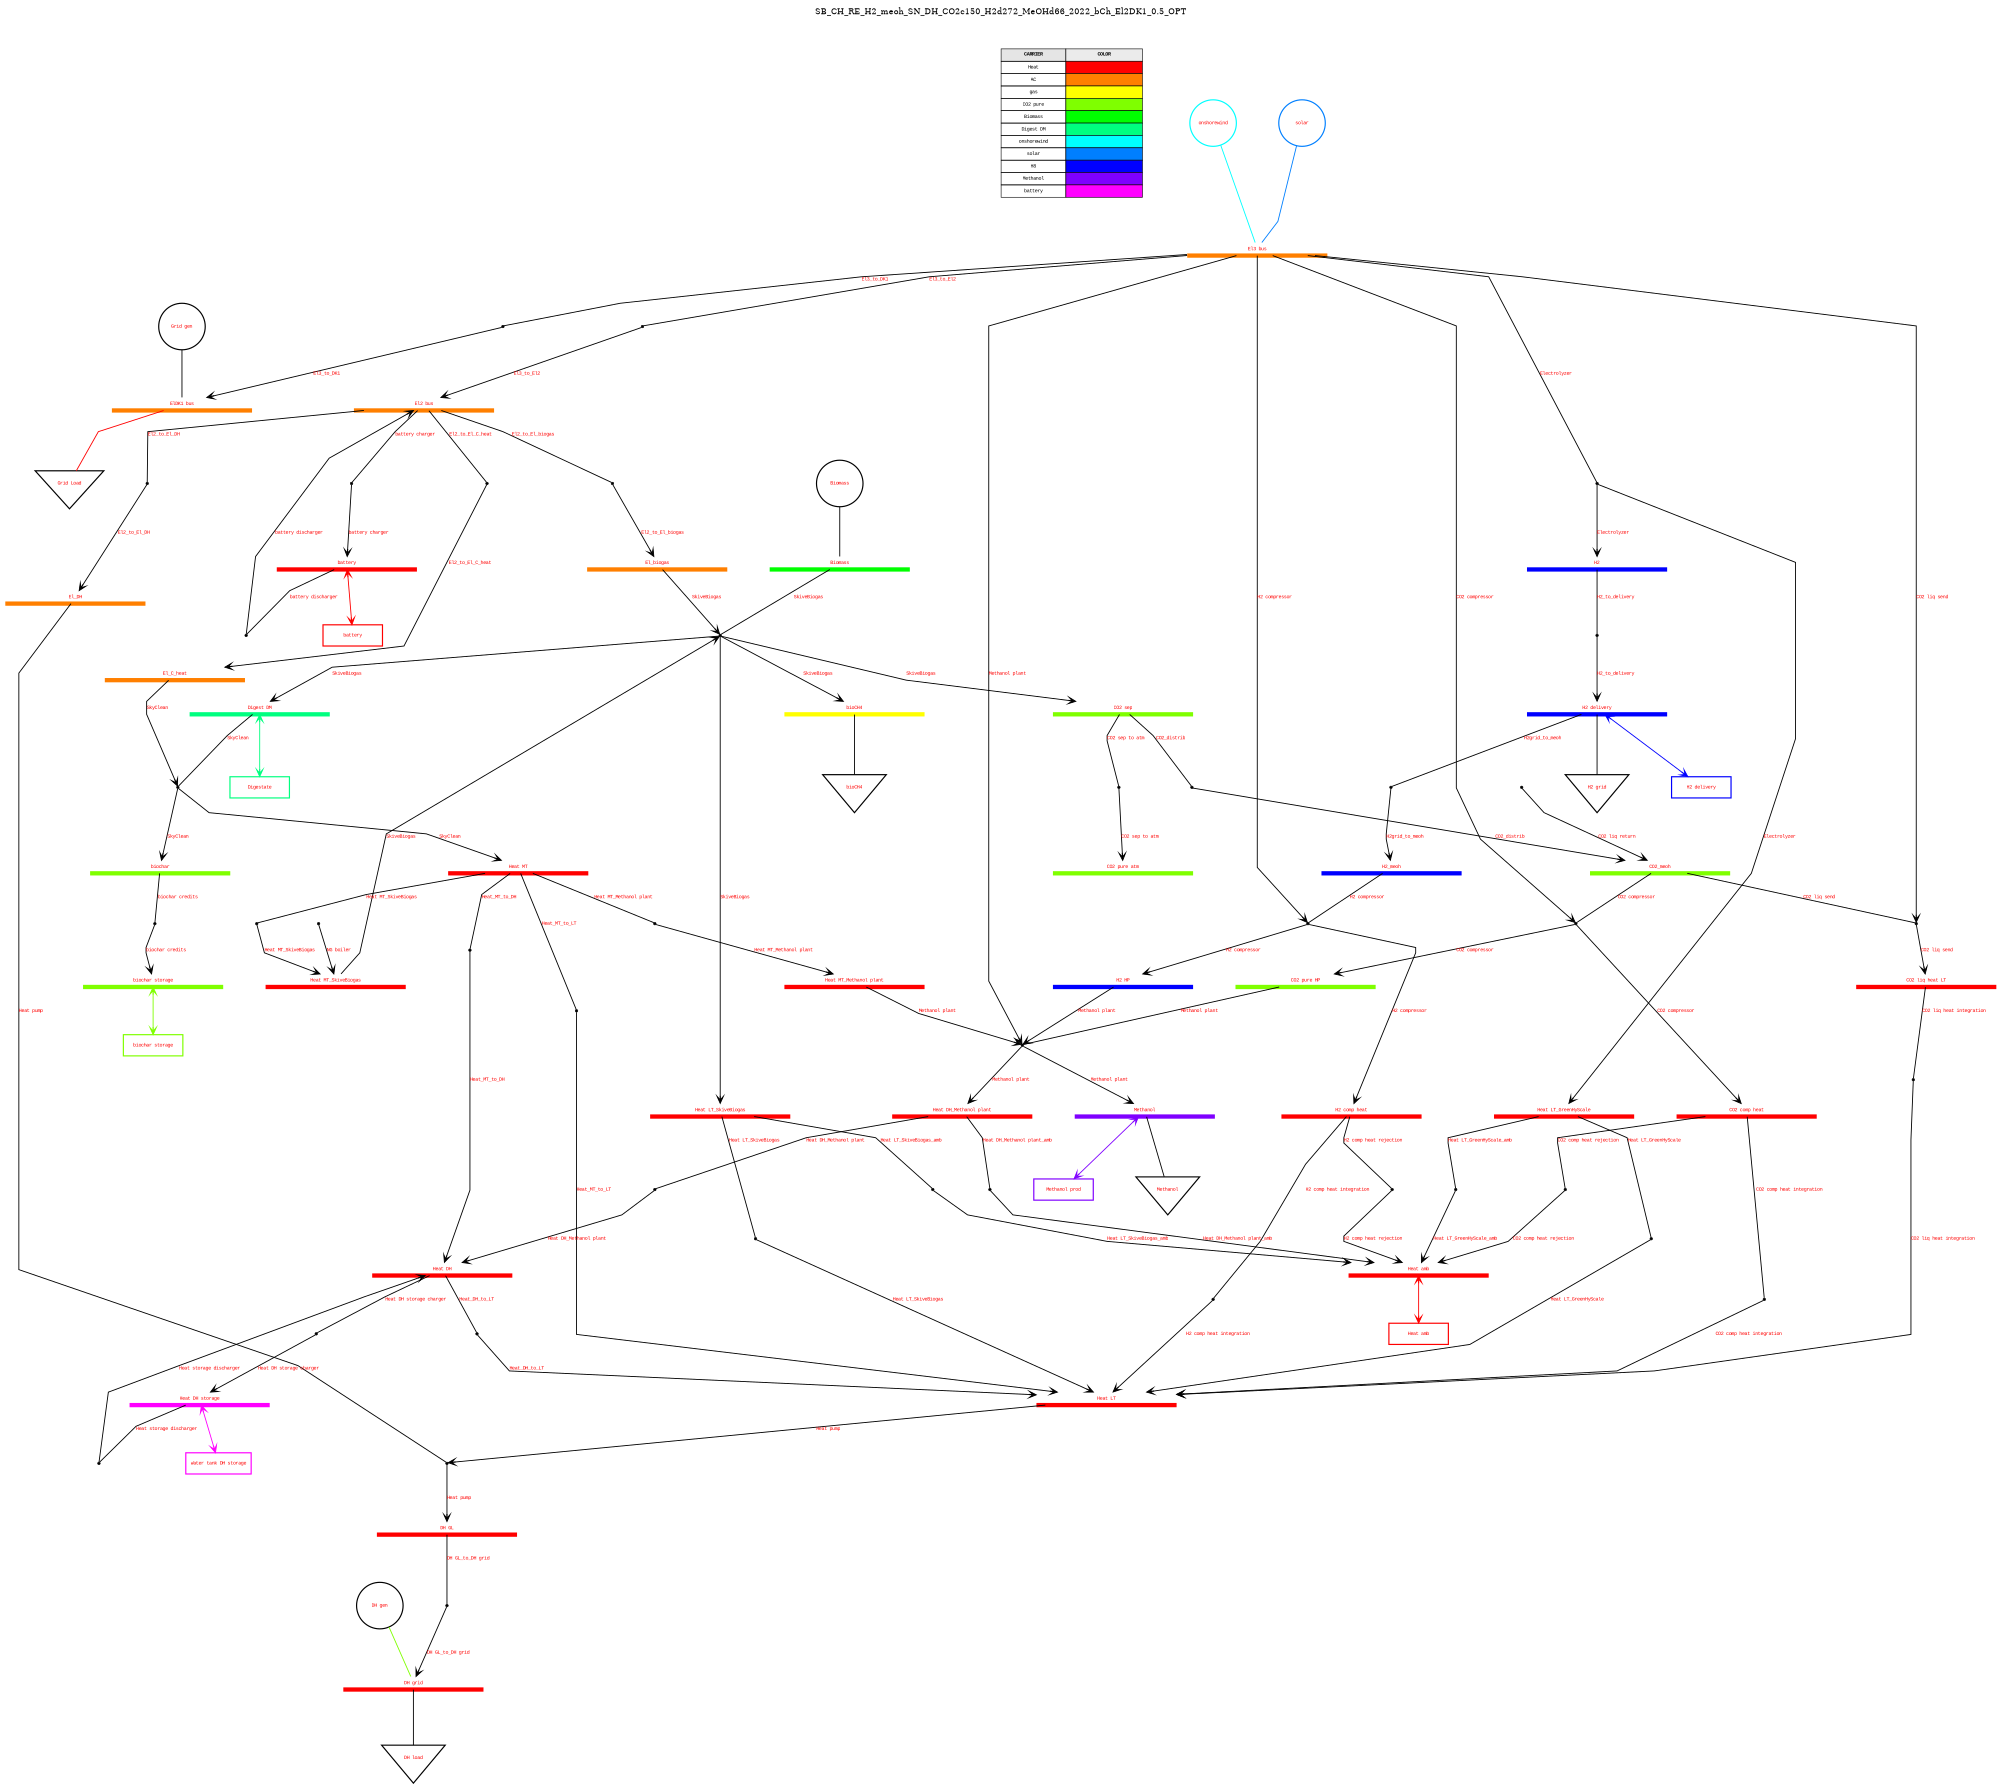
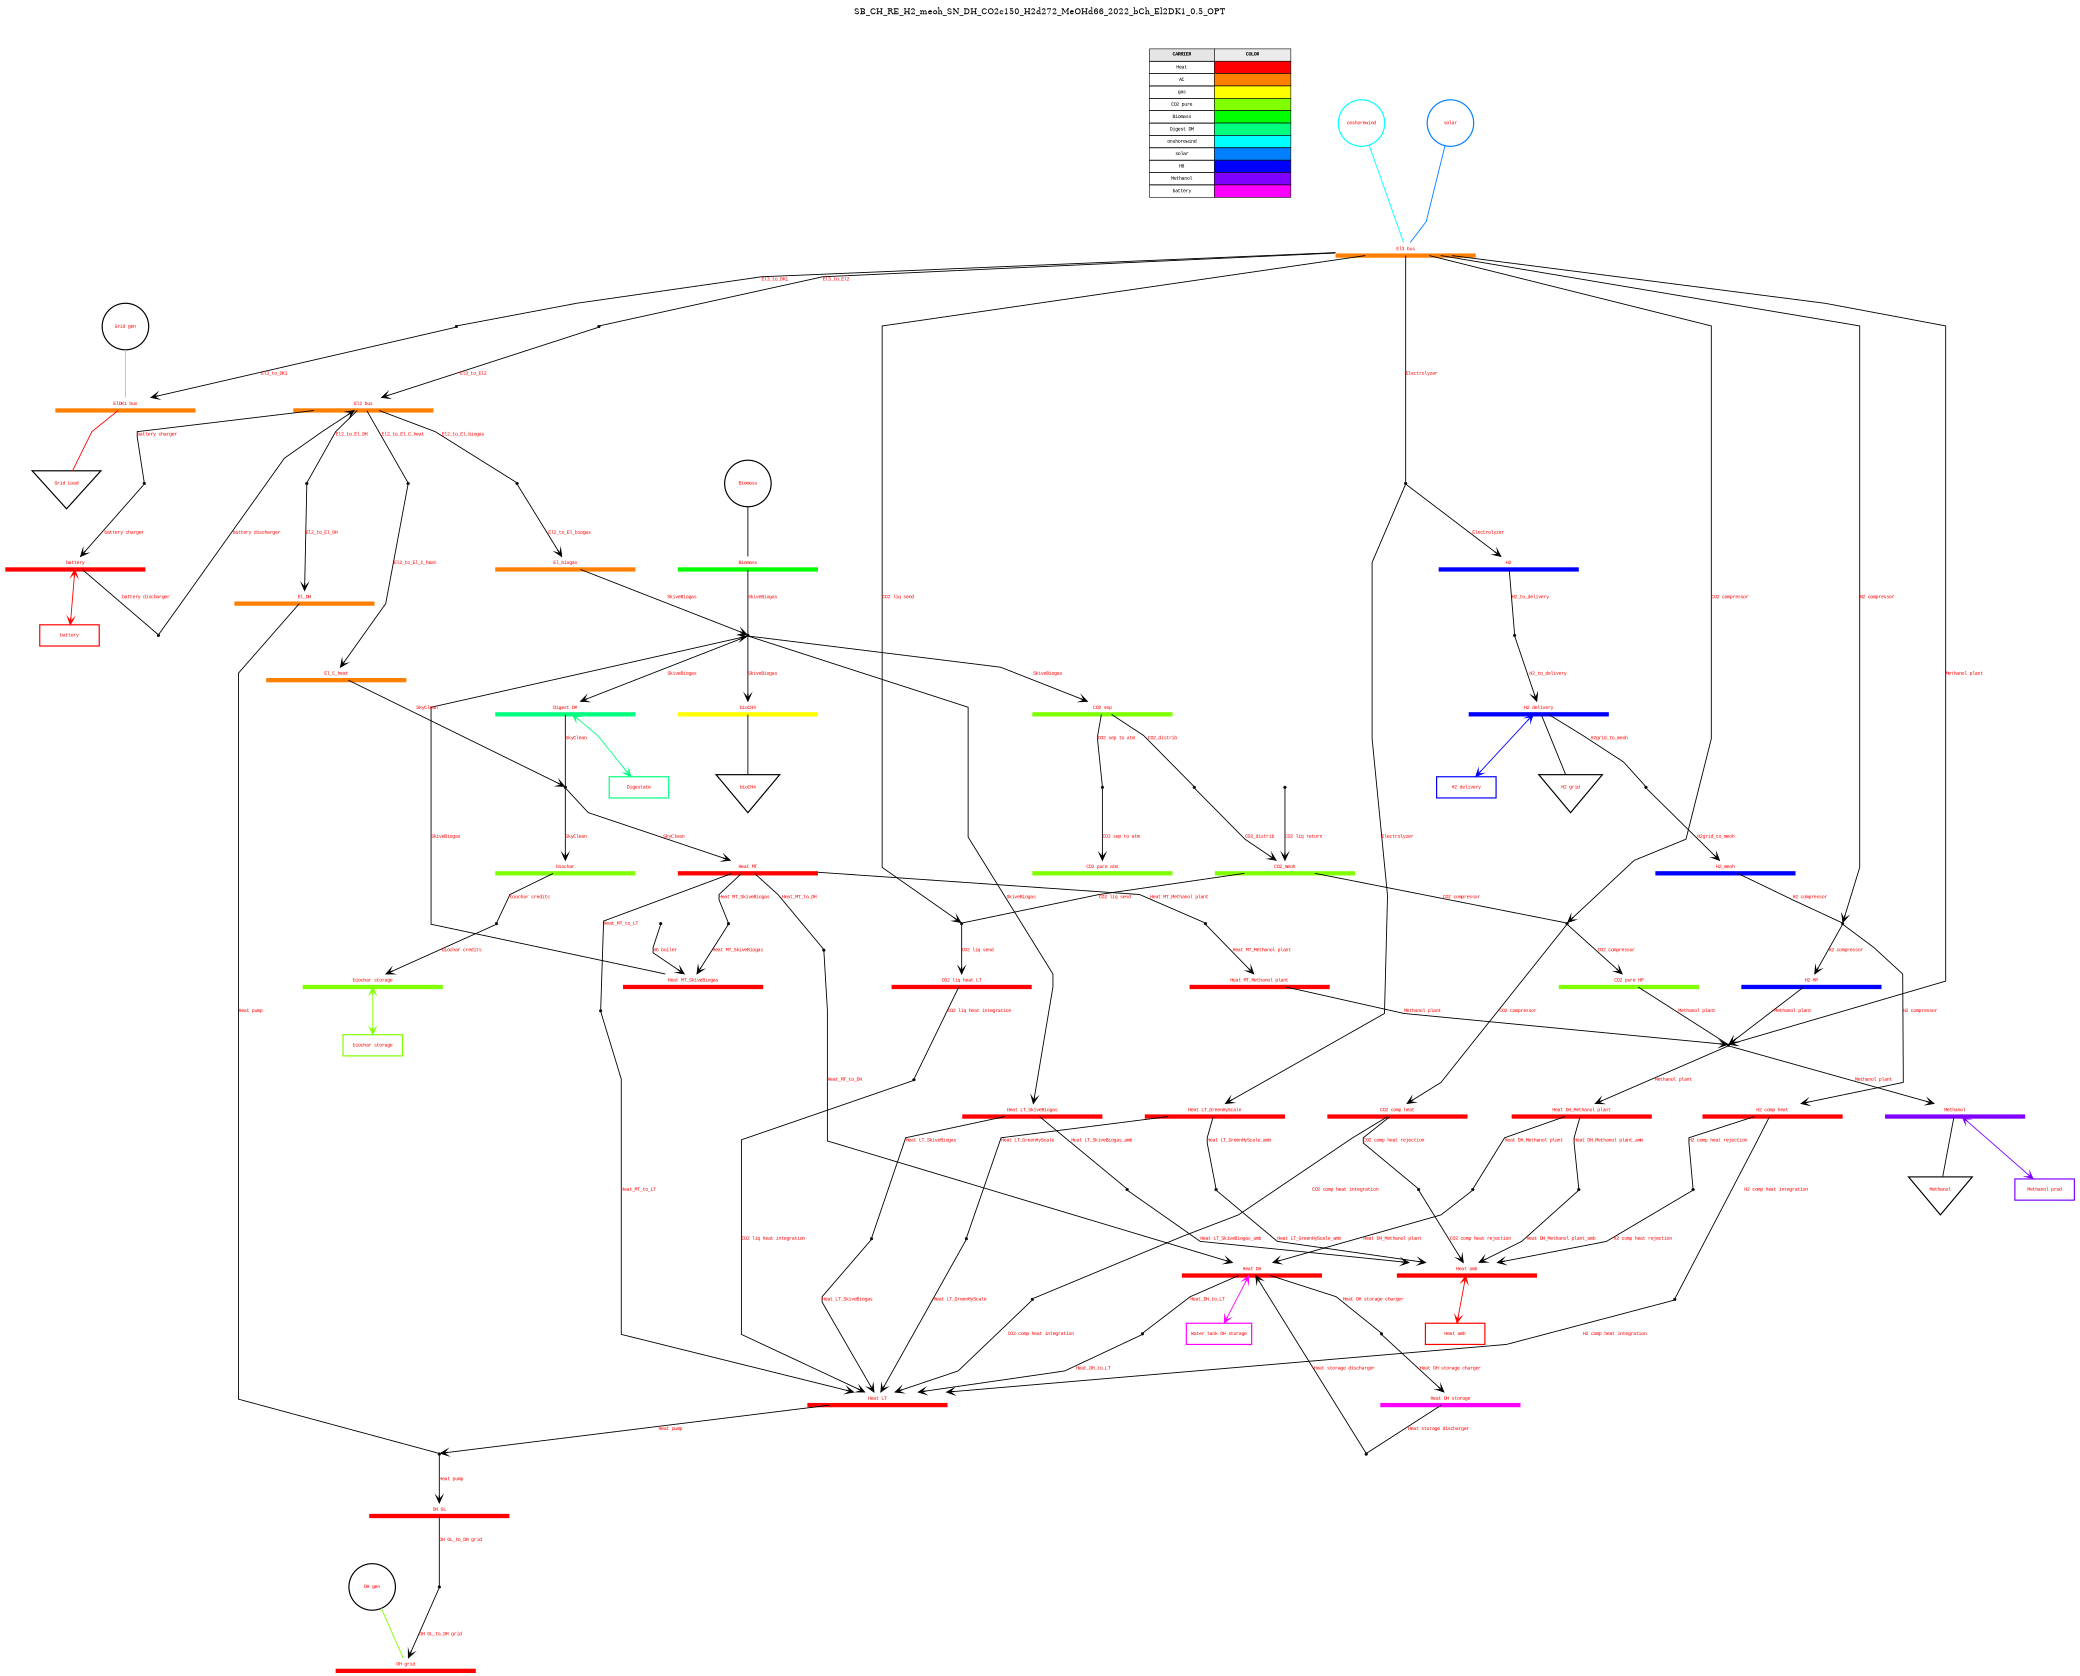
(182, 374) -> (125, 374)
(208, 1429) -> (1237, 1299)
(413, 1758) -> none
